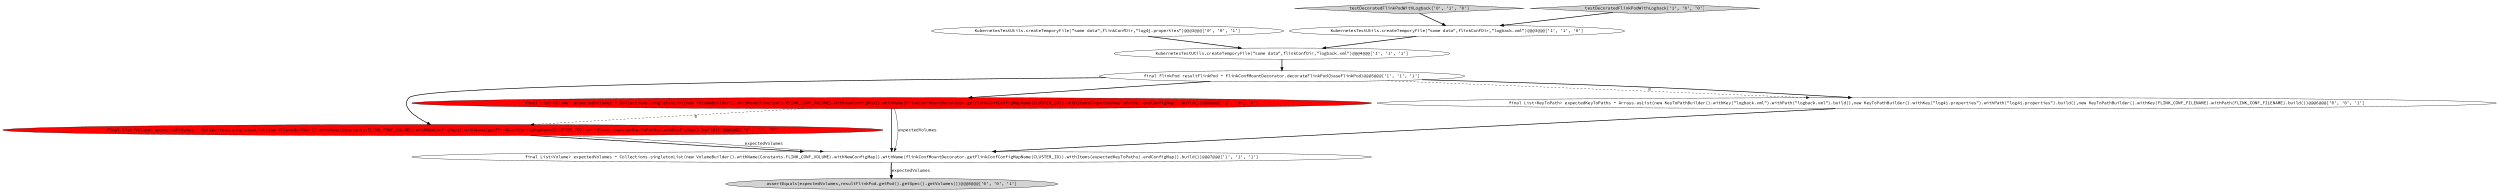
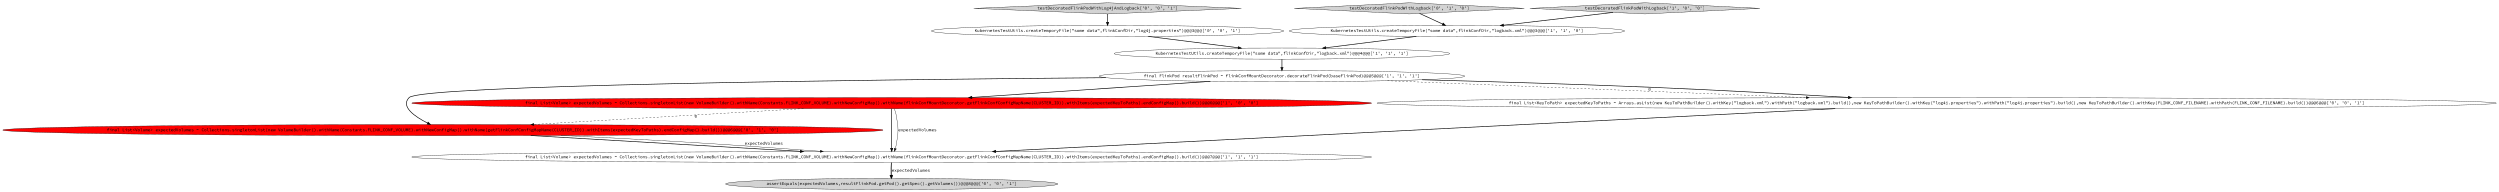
none -> (1108, 8)
